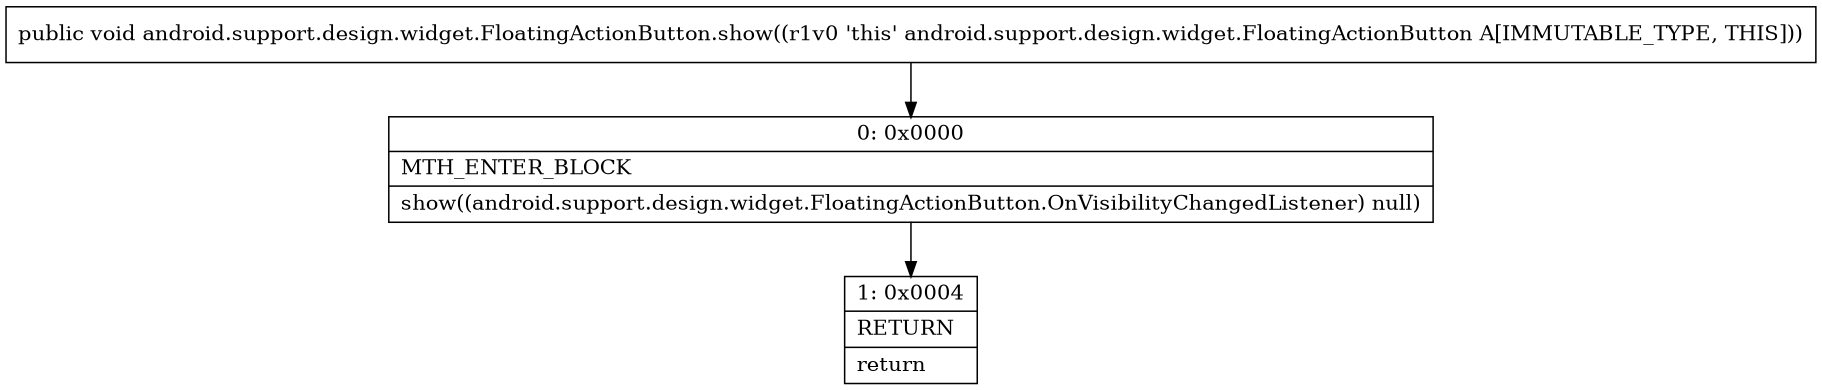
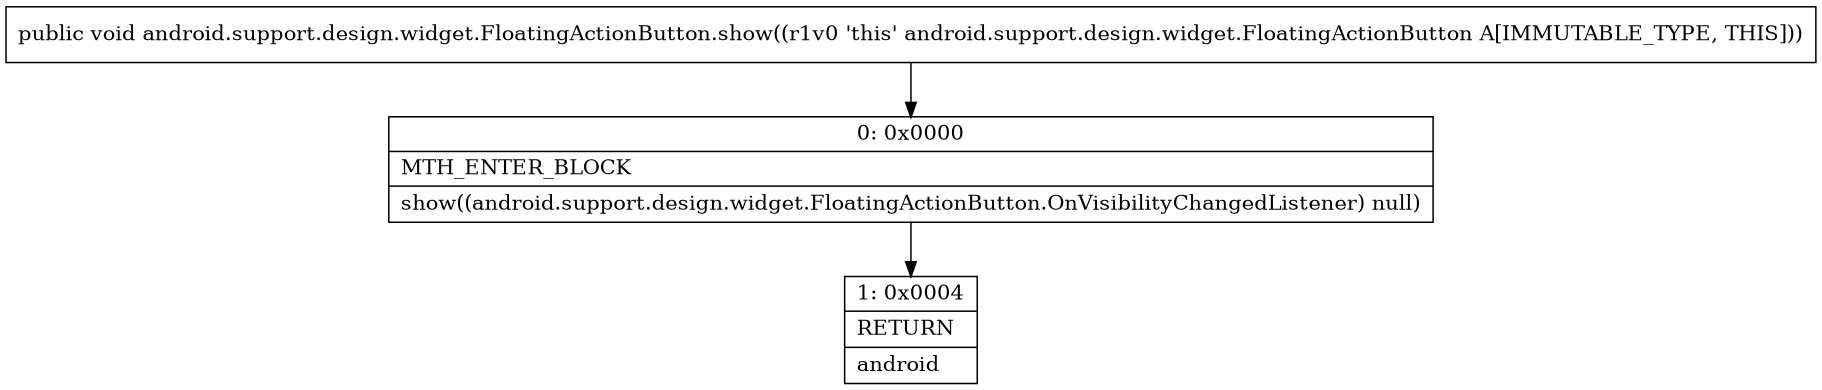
(891, 365) -> (898, 365)
